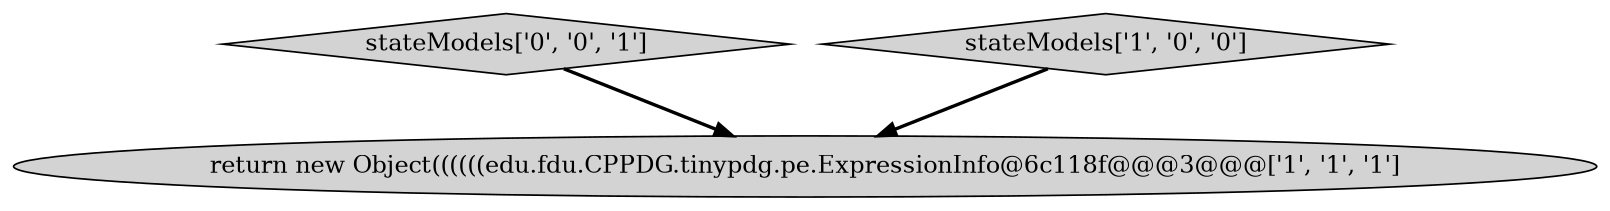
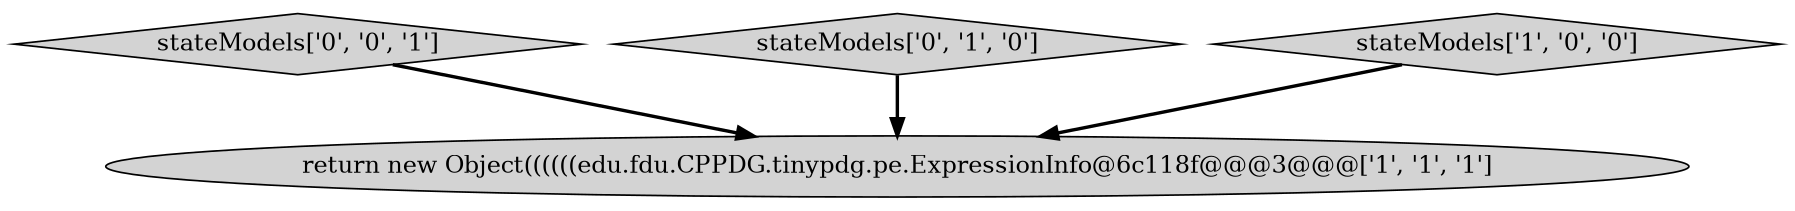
none -> (897, 44)
